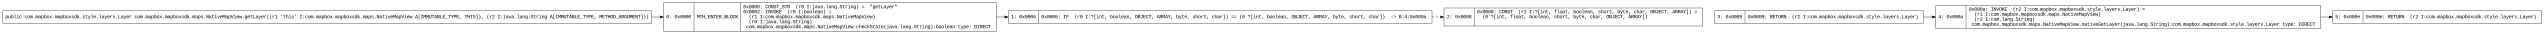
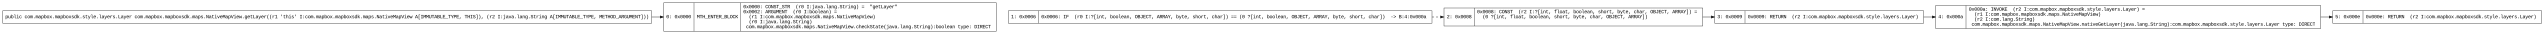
(789, 12) -> (792, 12)
(1001, 17) -> none
none -> (1707, 17)
